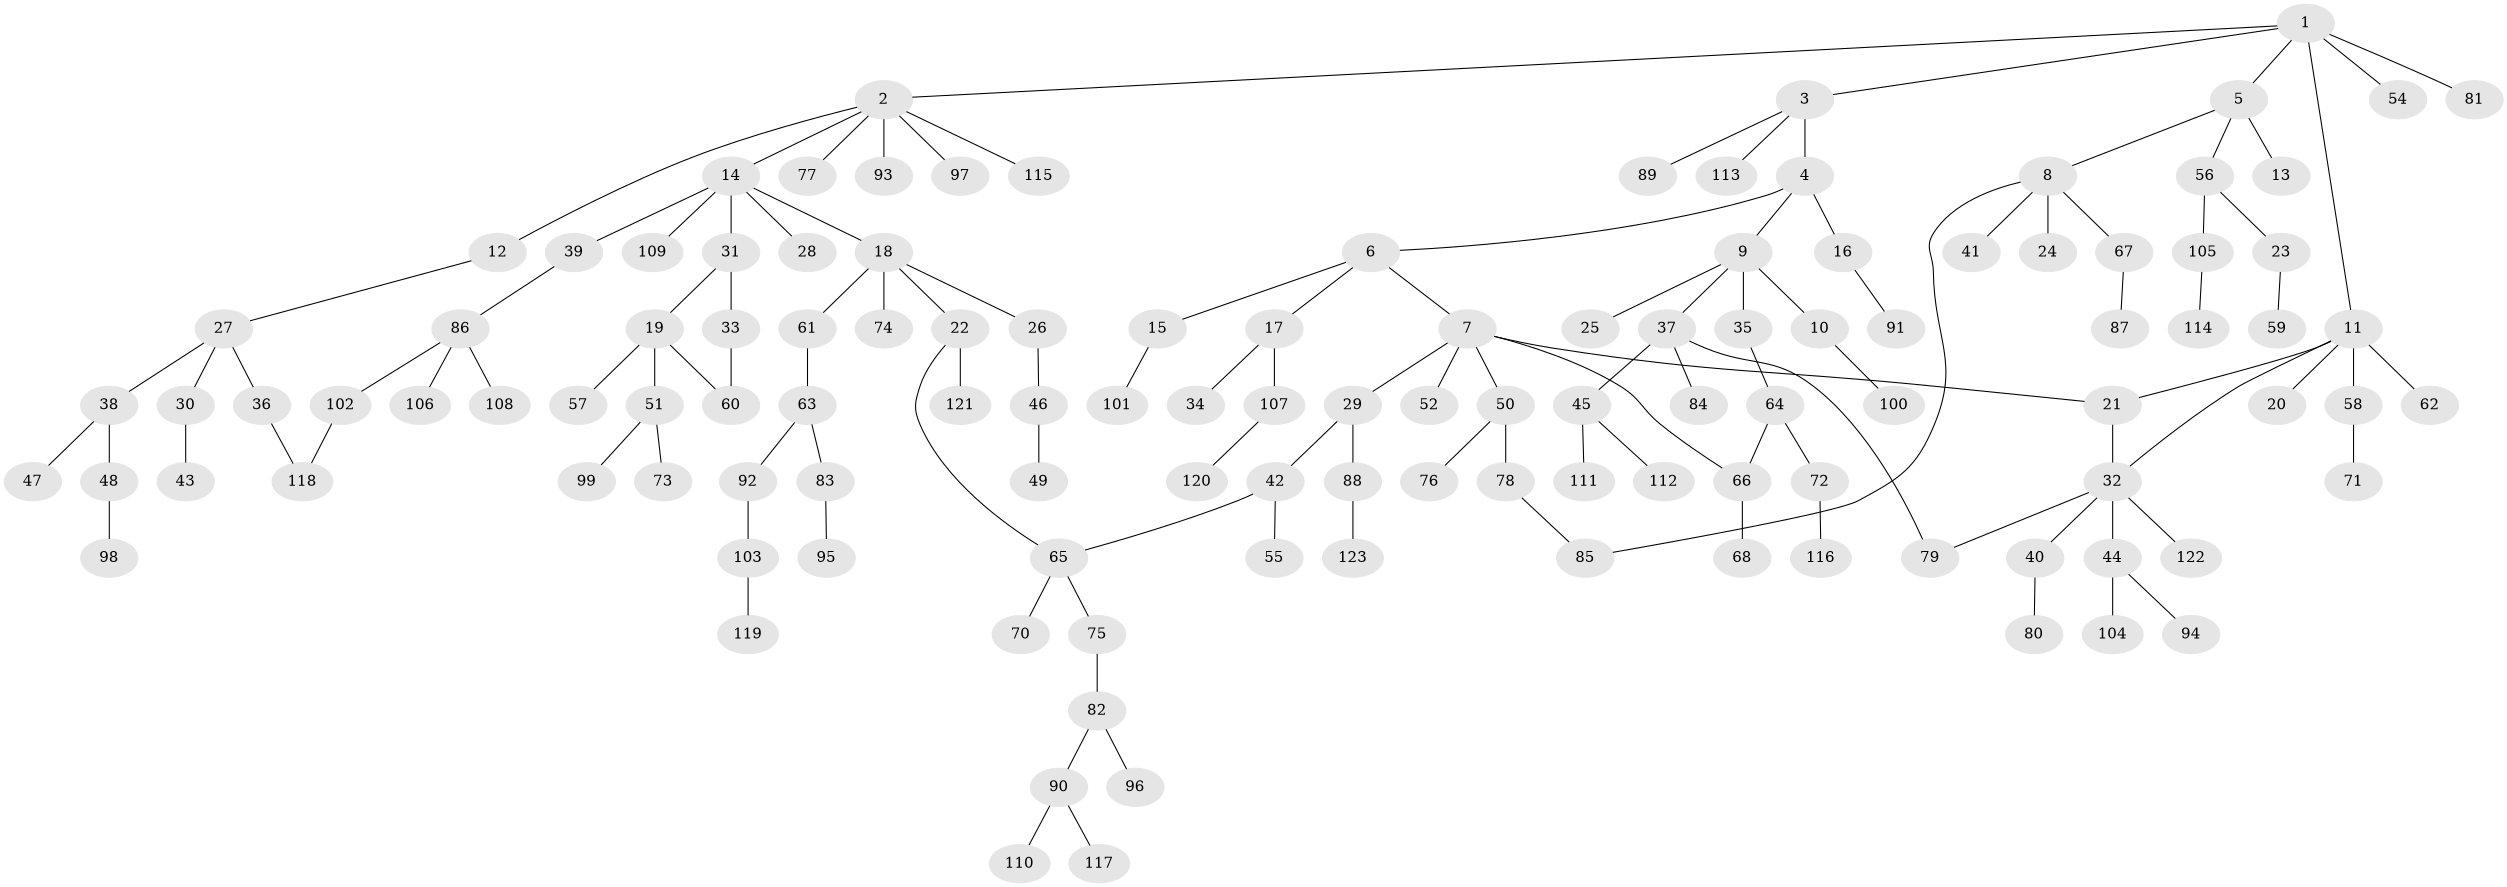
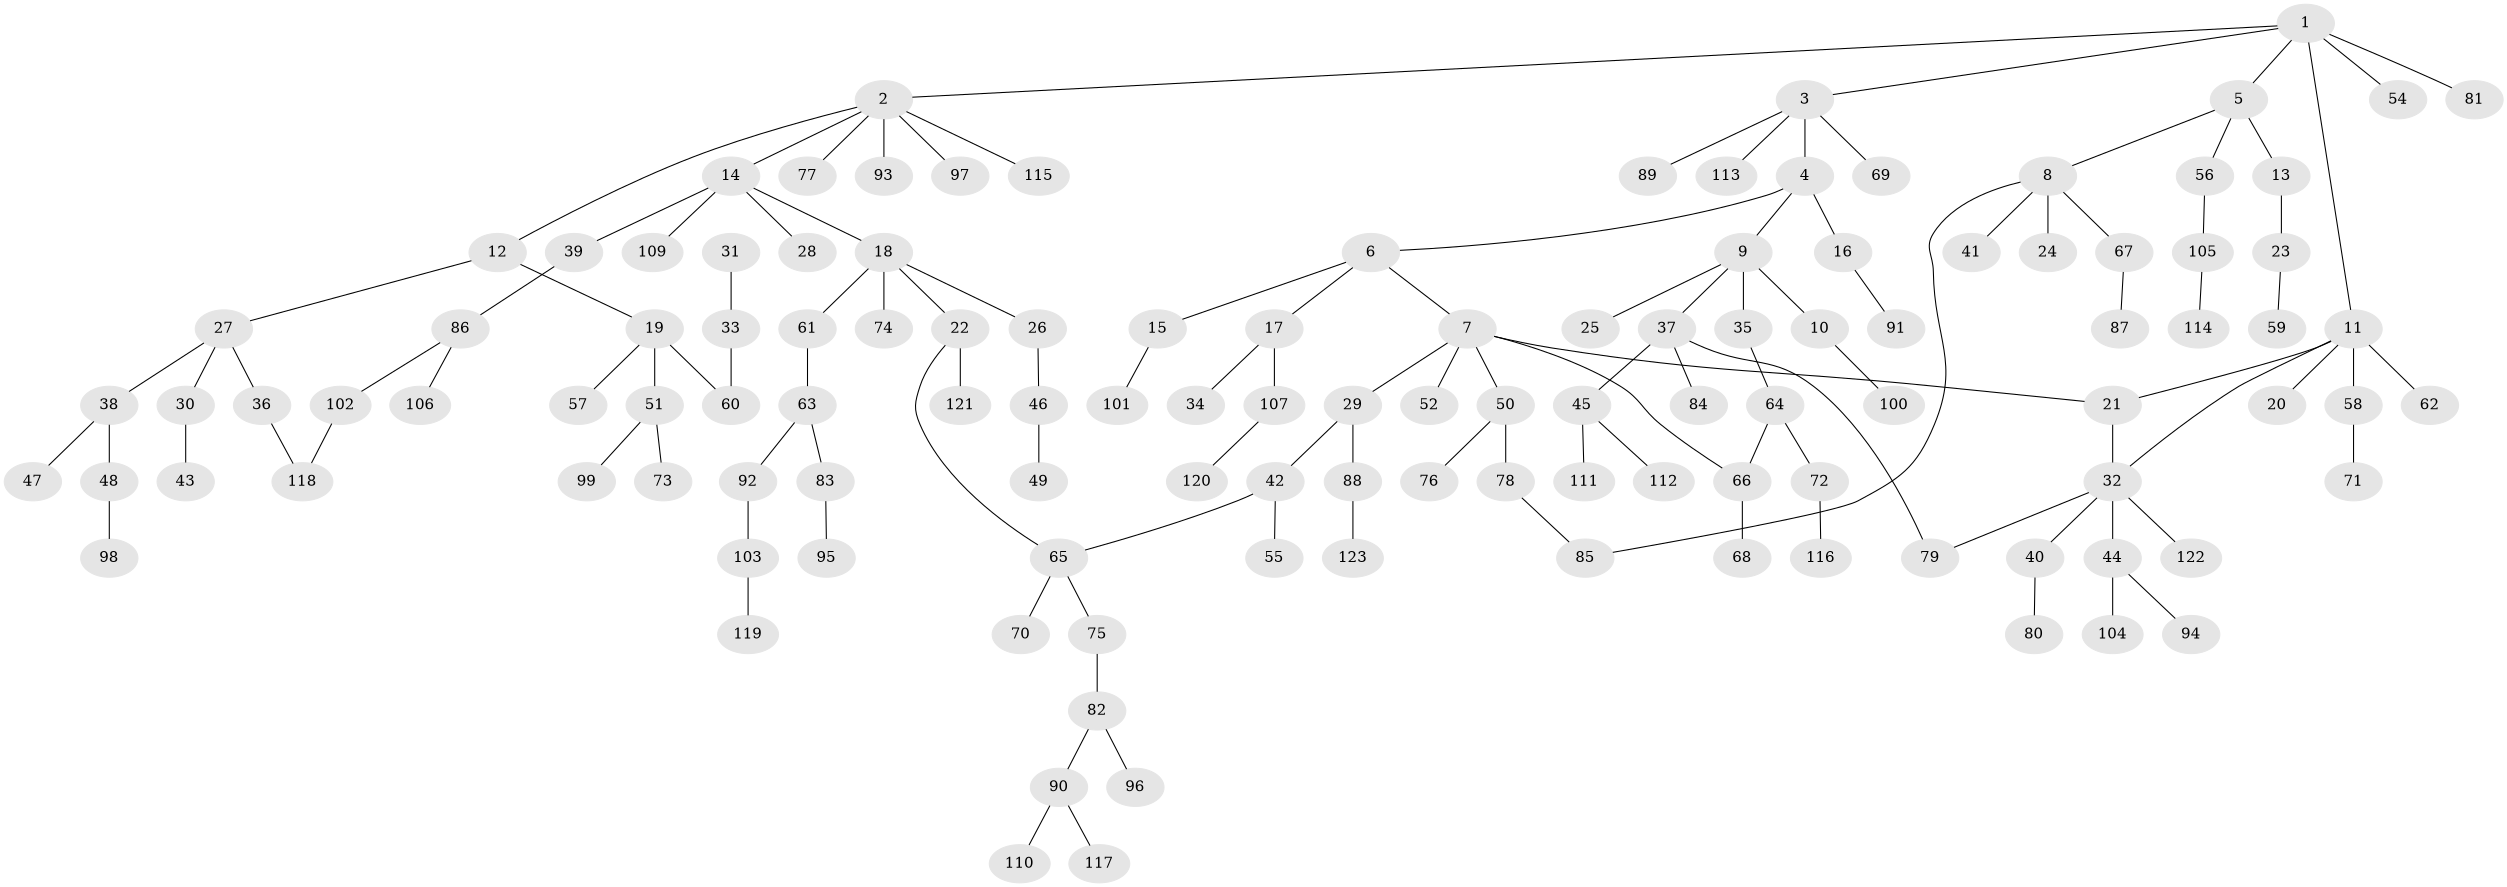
none -> (1881, 176)
(731, 214) -> none
(2243, 214) -> (2281, 214)
(693, 291) -> (576, 291)
(500, 405) -> none
